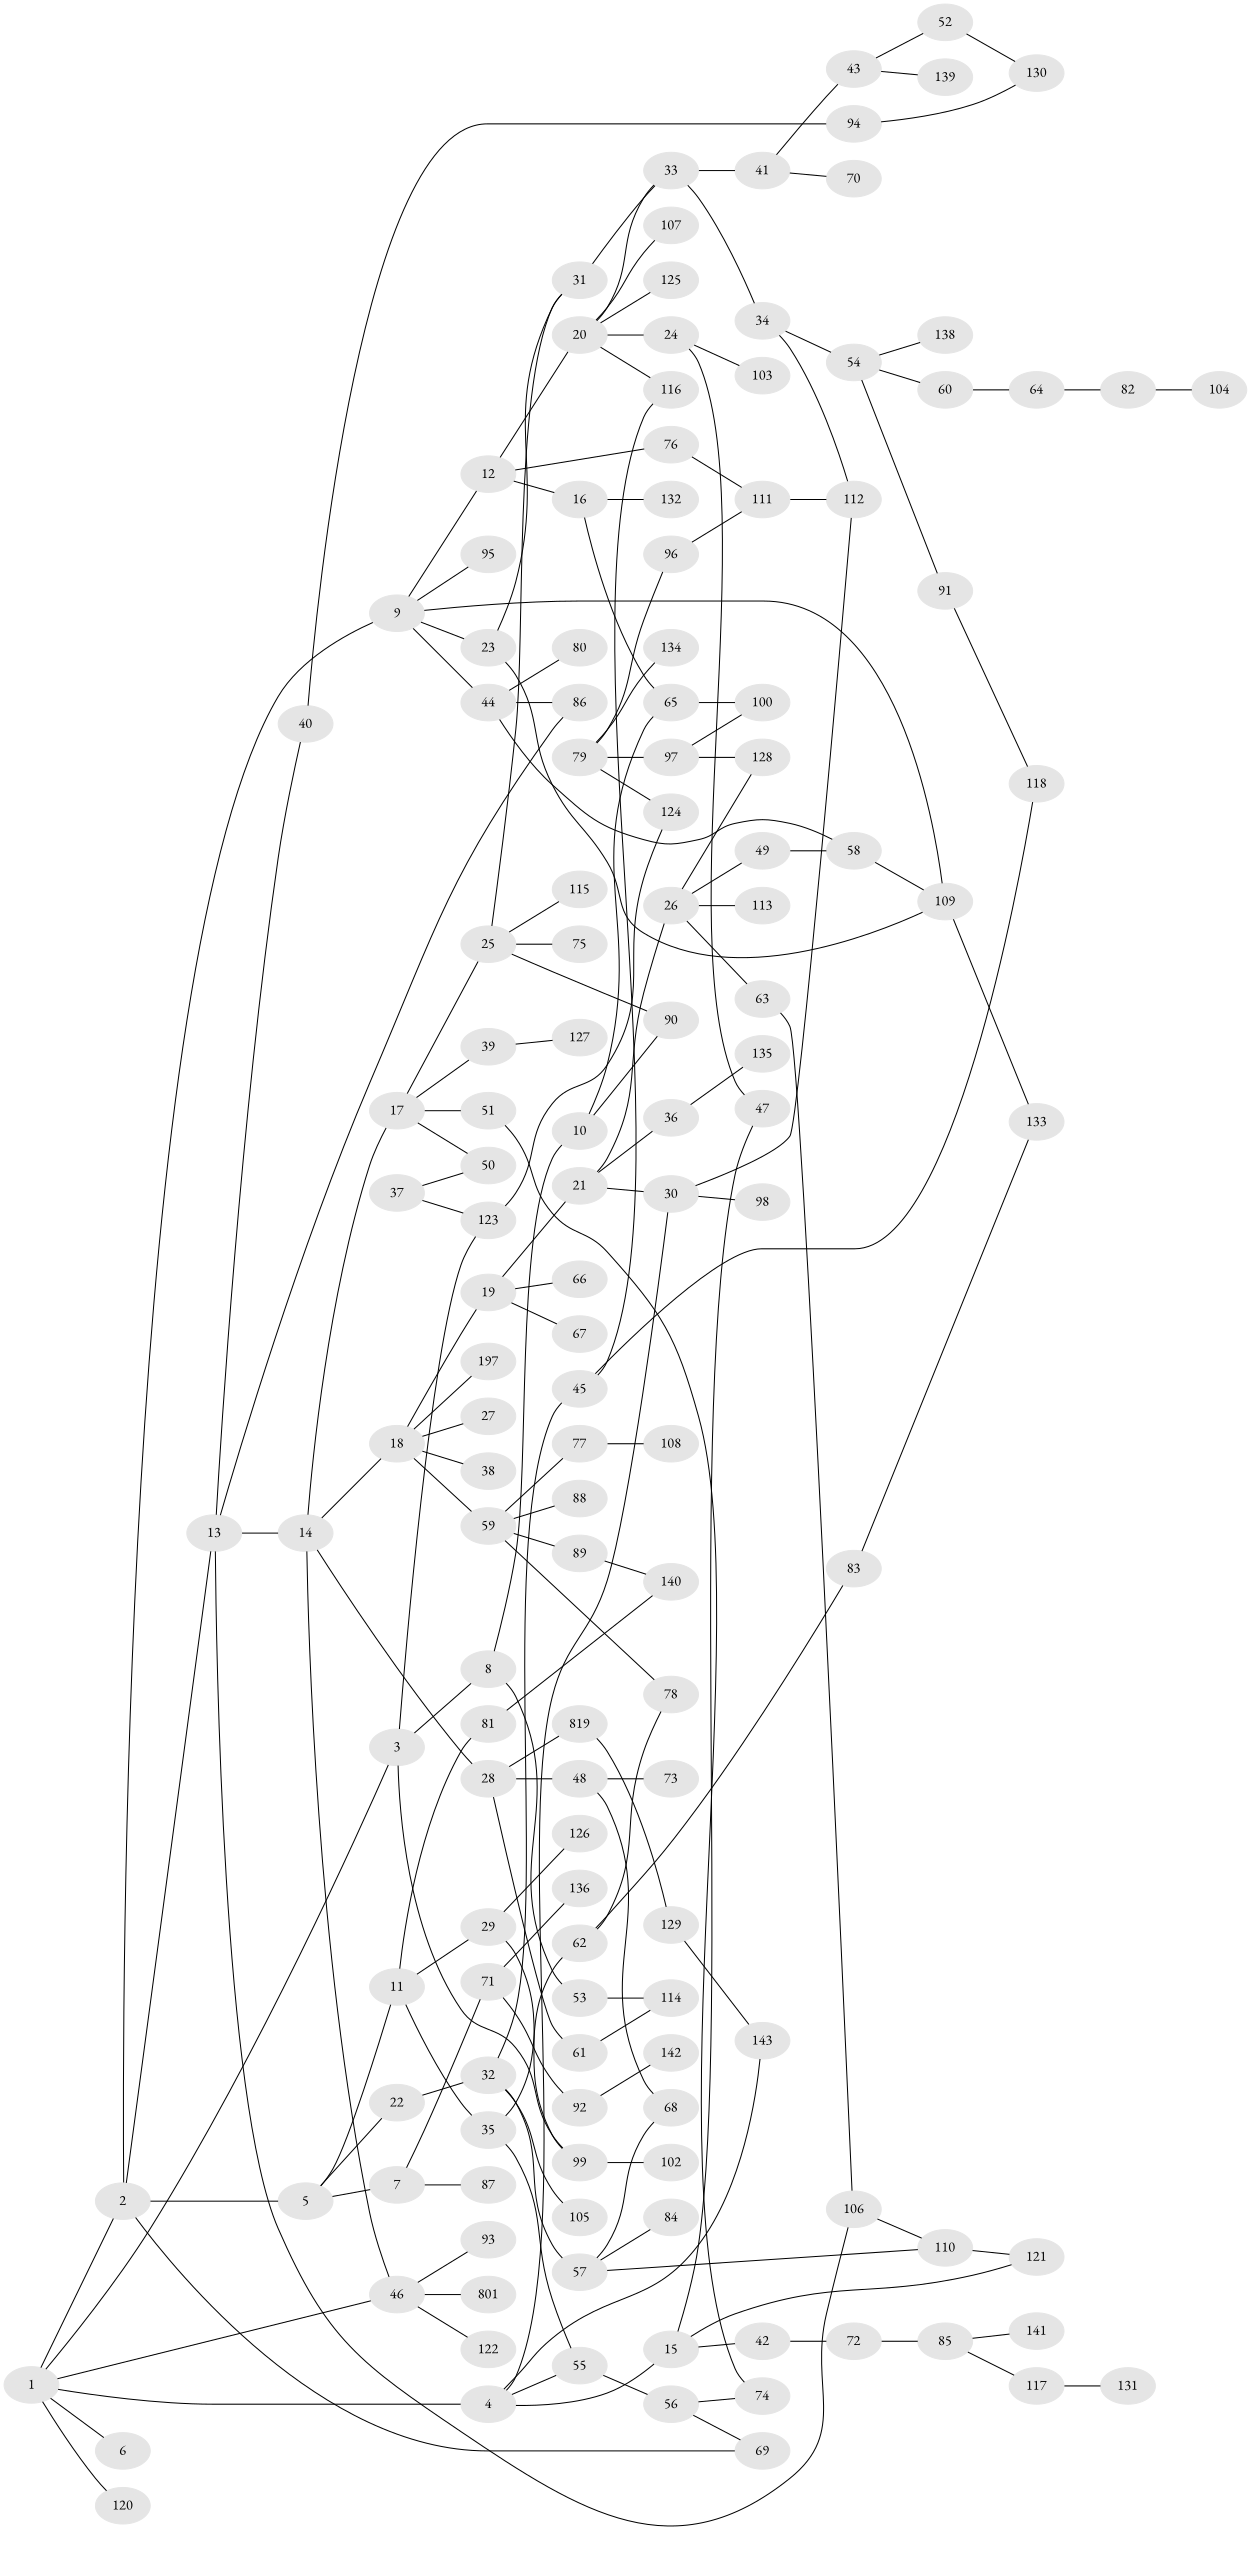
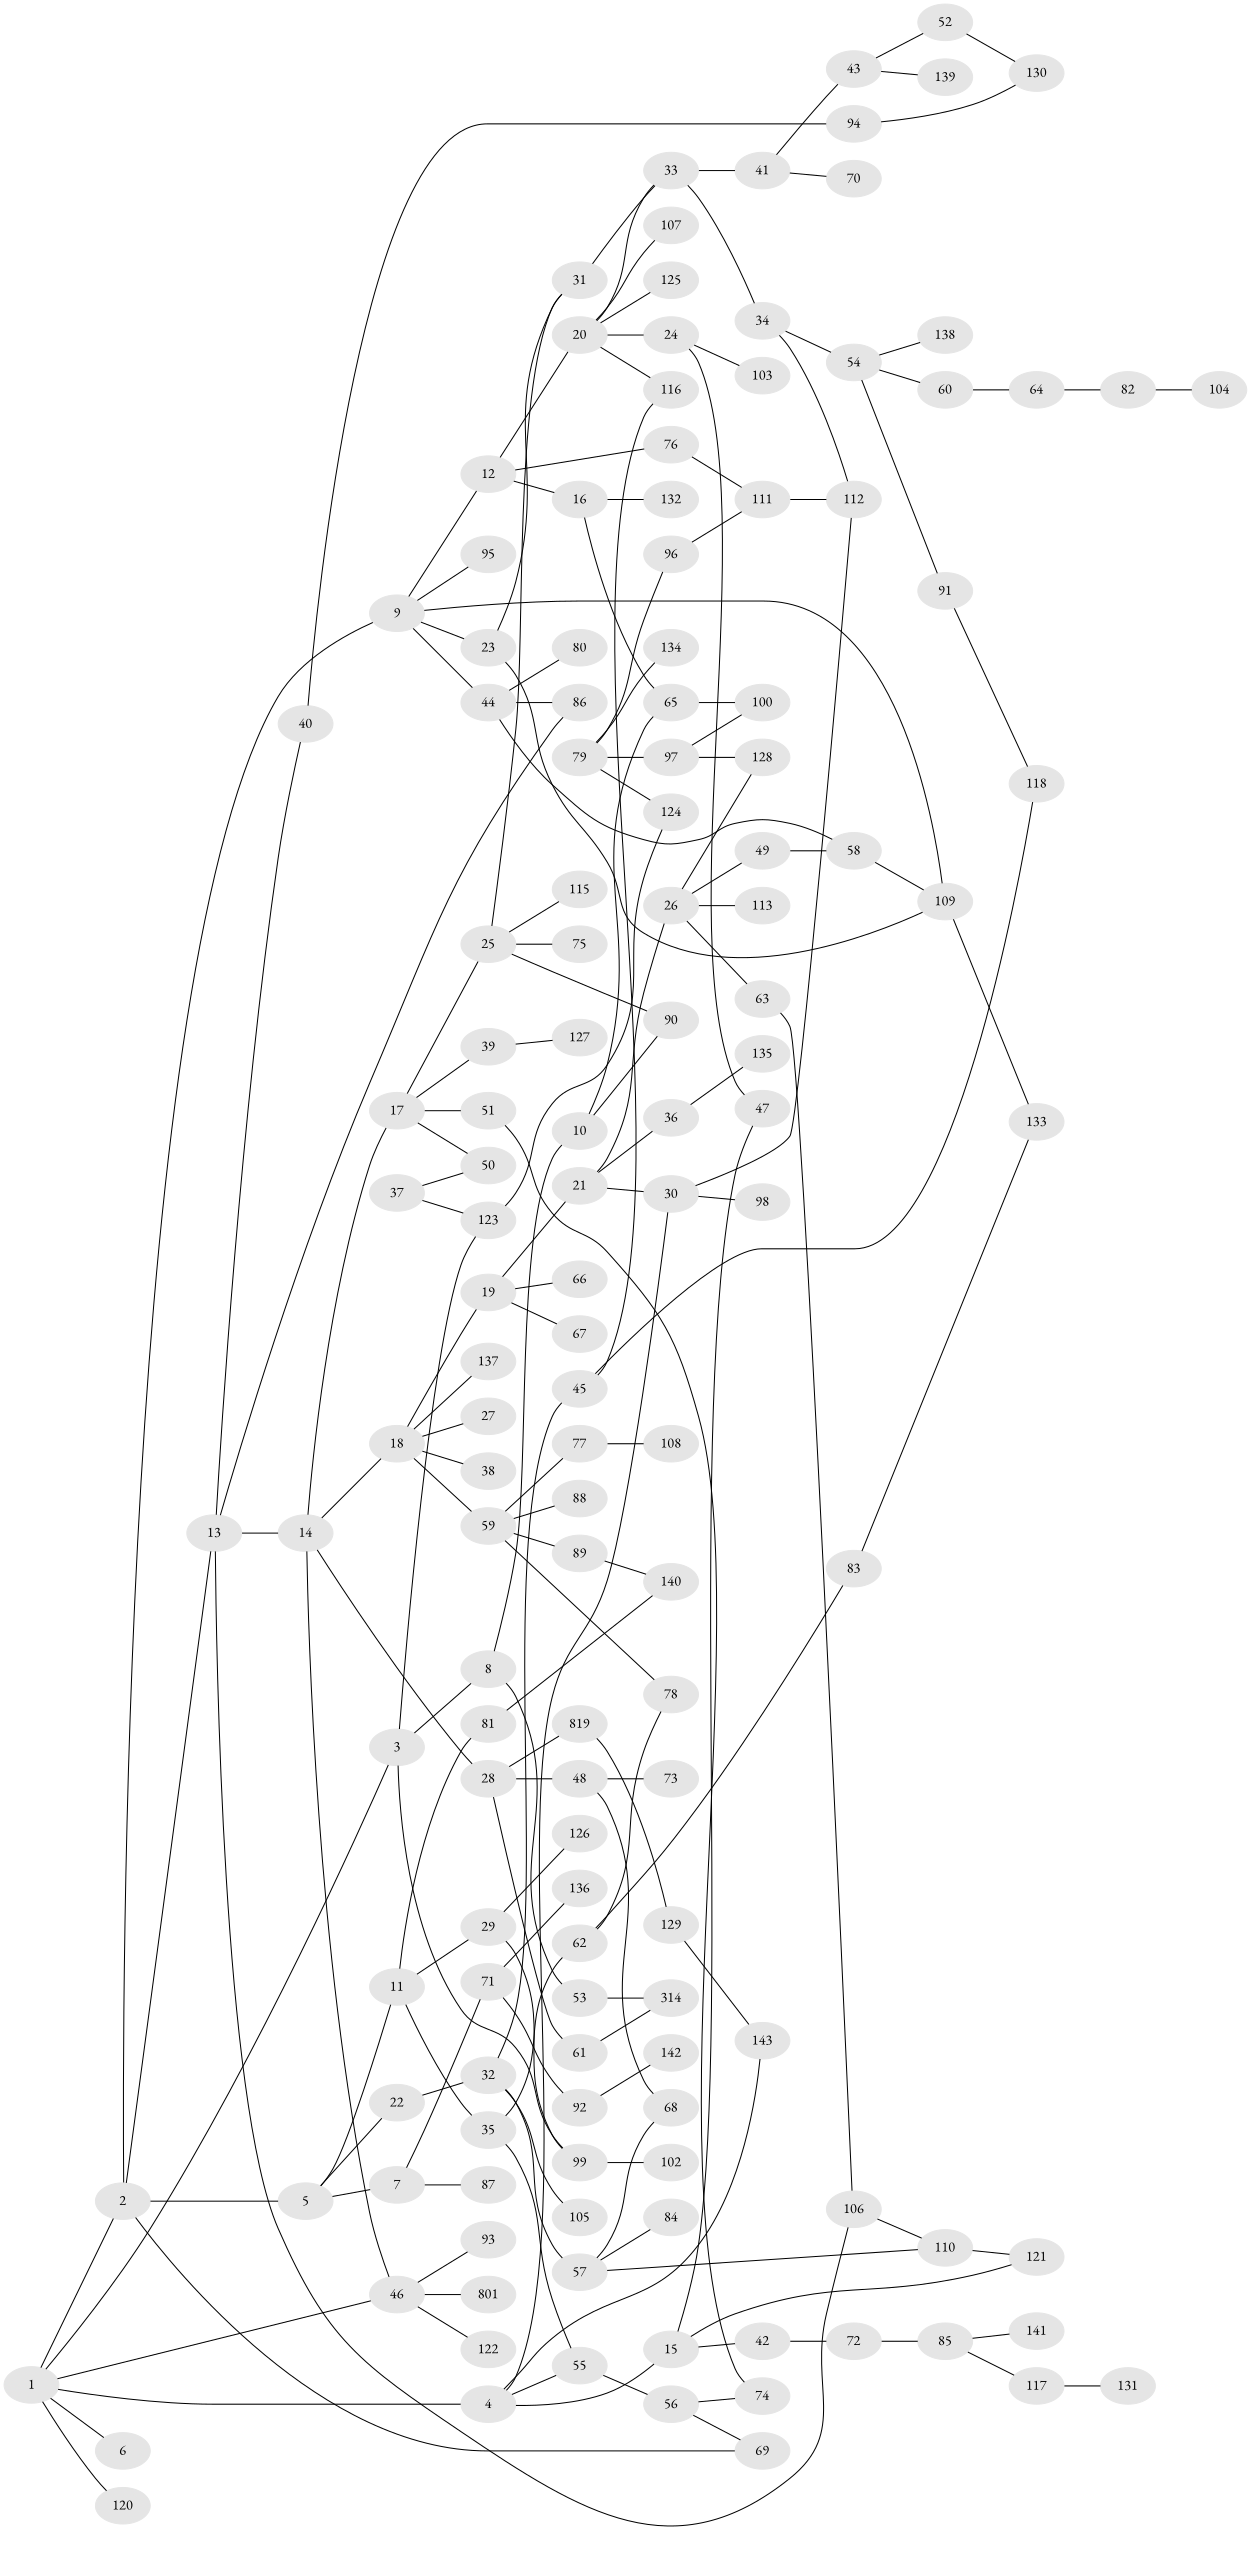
(488, 1361) -> (488, 1361)
(671, 1998) -> (671, 1998)
